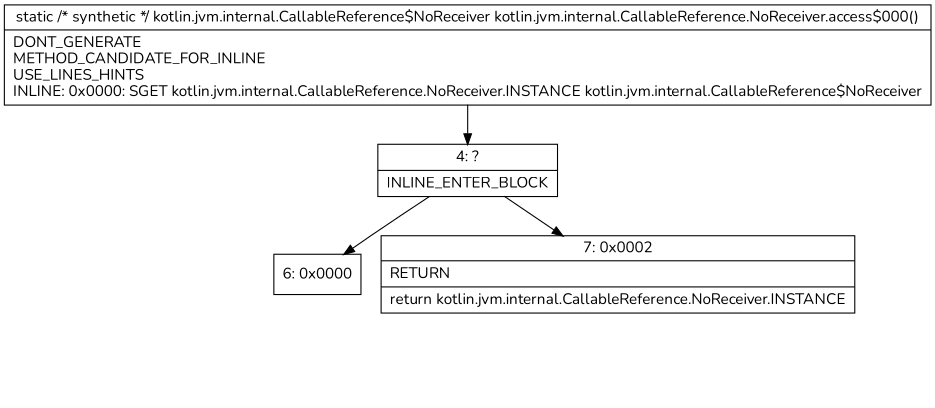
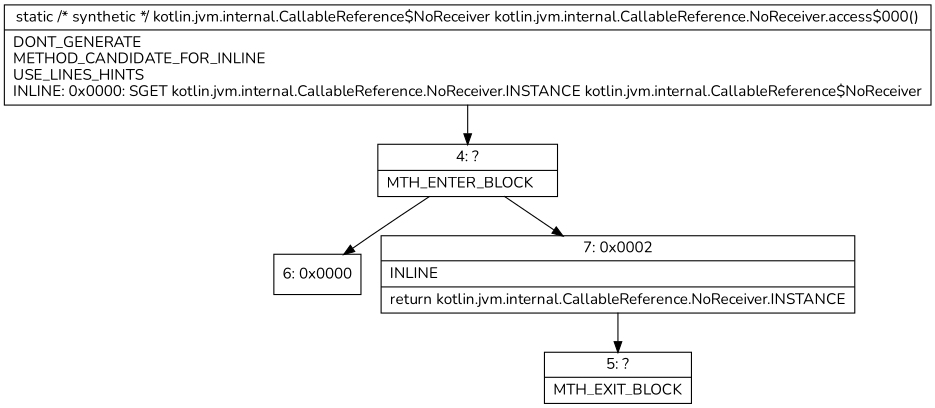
(468, 183) -> (461, 183)
(420, 273) -> (414, 273)
none -> (618, 378)
